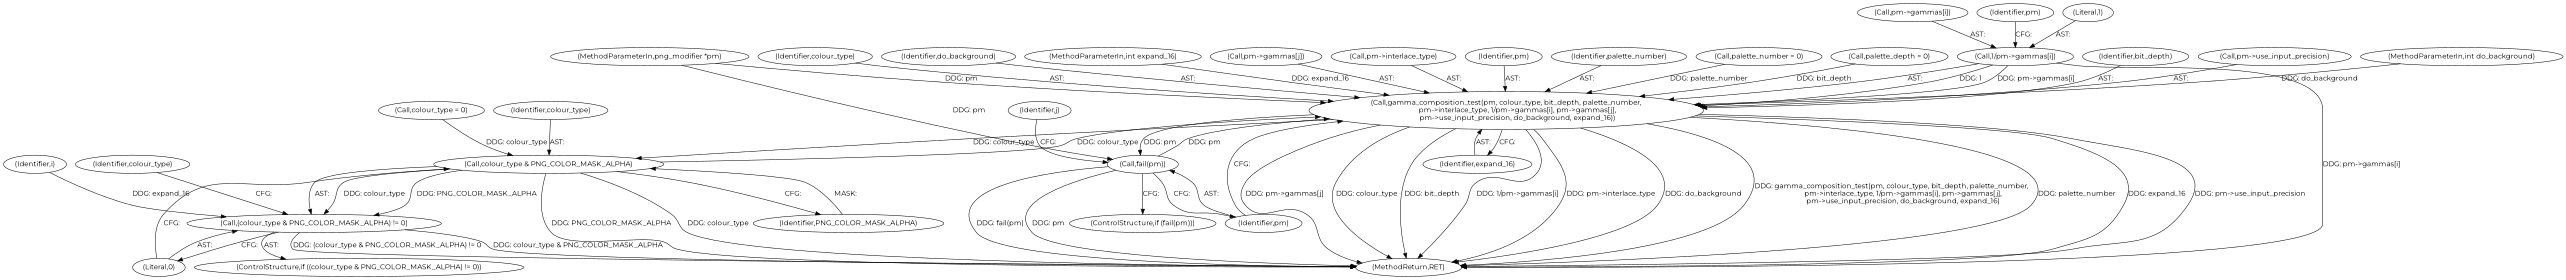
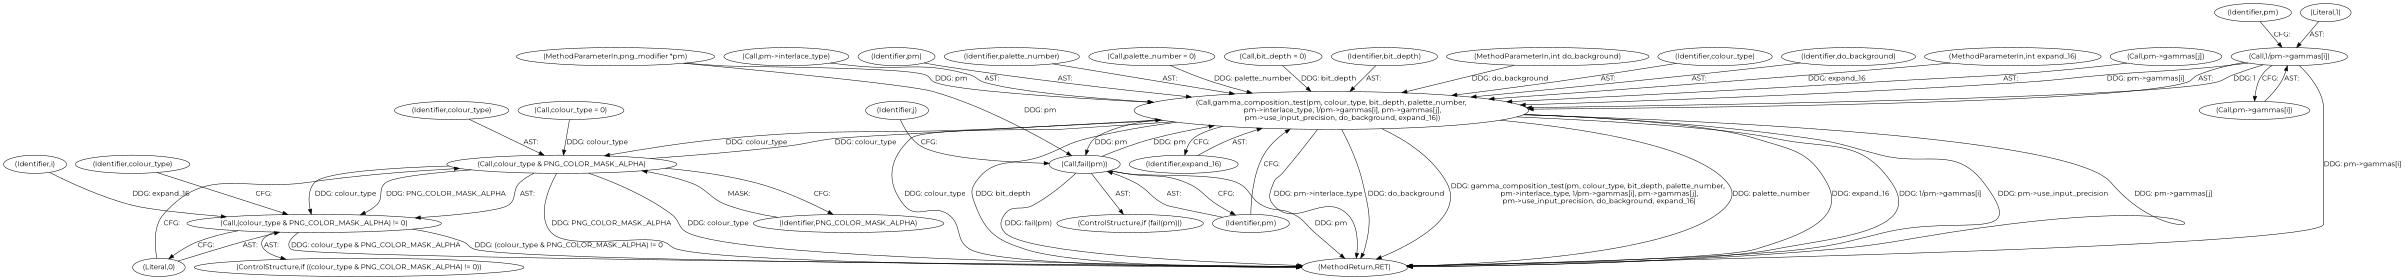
(1889, 57) -> (1273, 57)
(2275, 57) -> none
none -> (2260, 79)
(1152, 194) -> (1124, 194)
